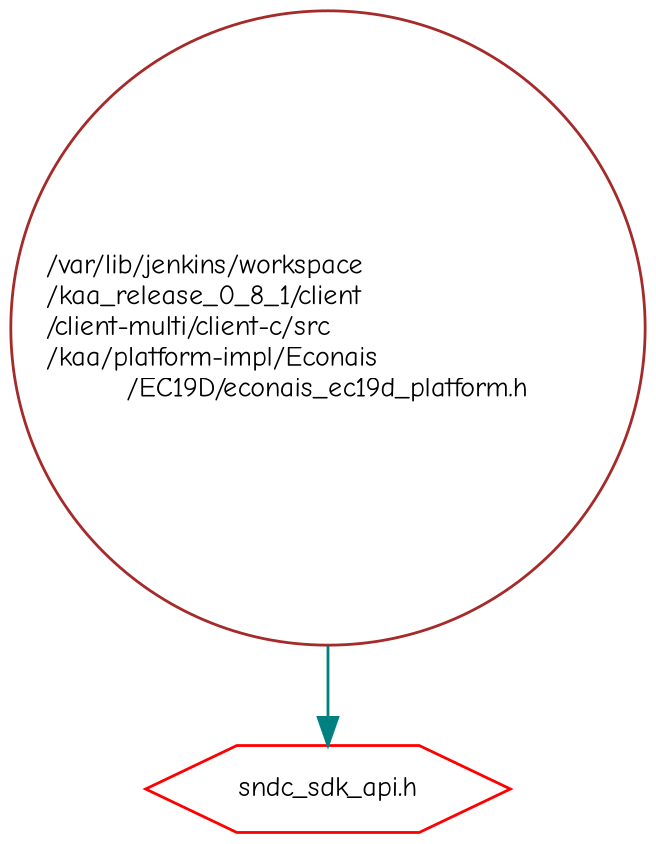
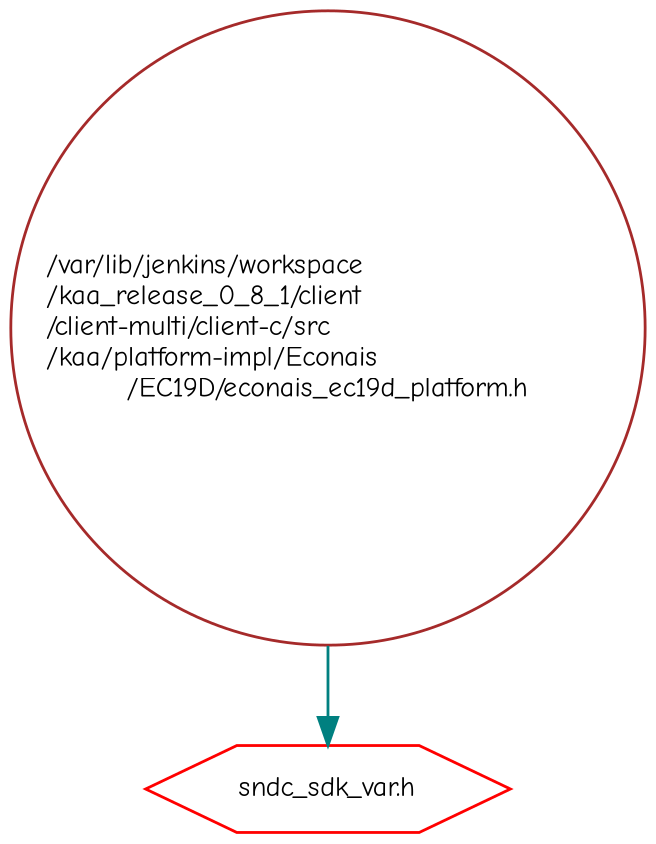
(328, 789) -> (328, 789)
